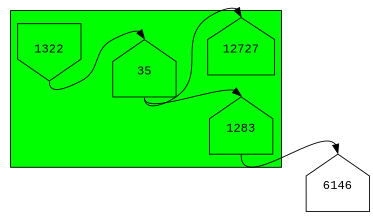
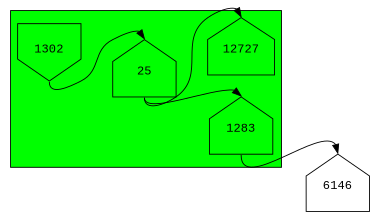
(49, 49) -> (49, 49)
(144, 71) -> (144, 71)
